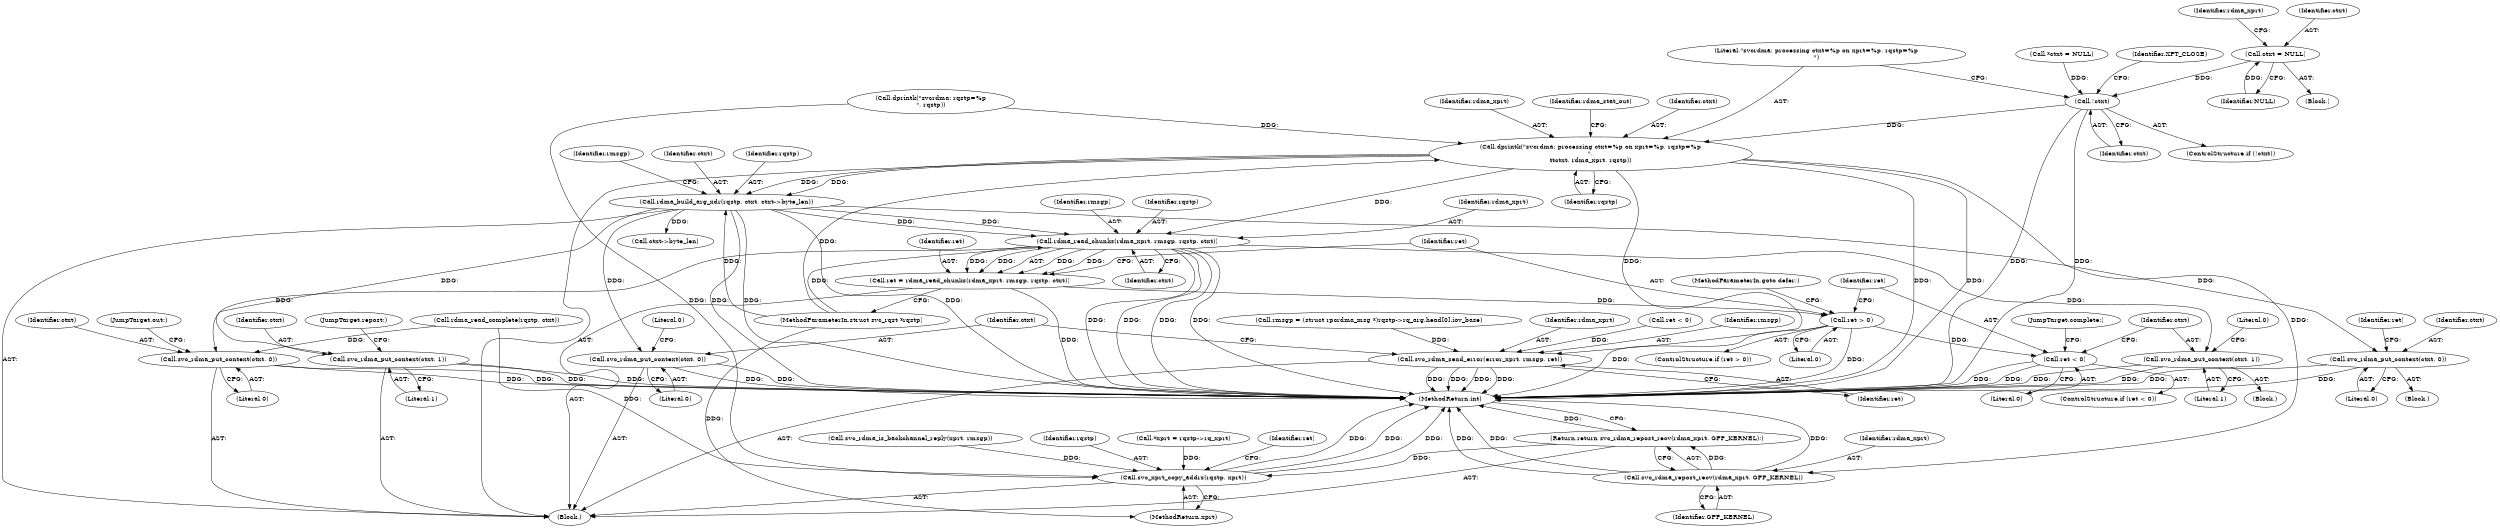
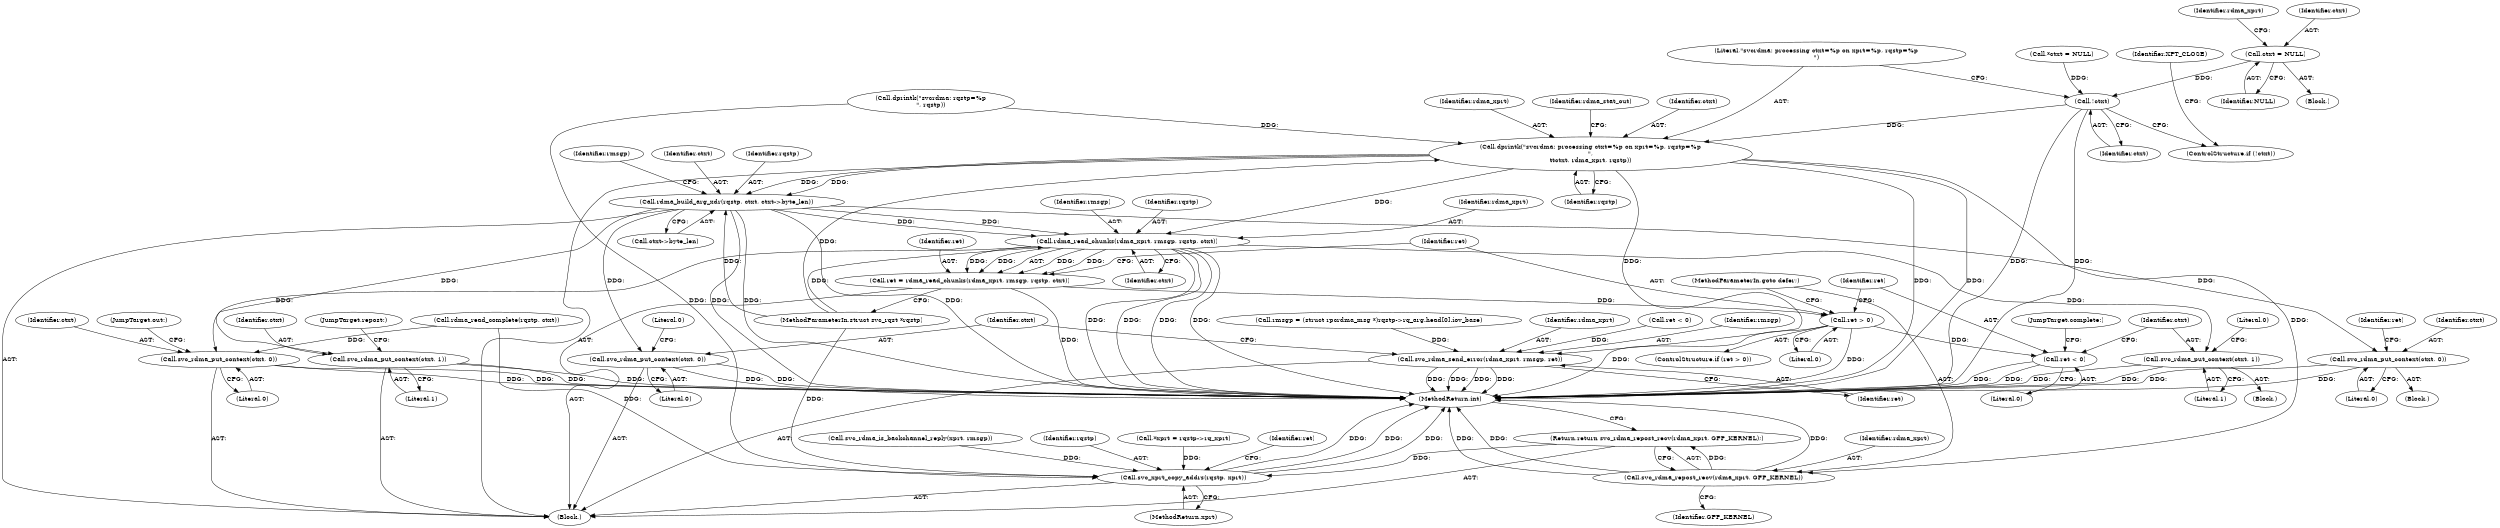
(2118, 72) -> (2182, 109)
(2255, 78) -> (2255, 78)
(2162, 125) -> (2162, 125)
(681, 222) -> (681, 222)
none -> (694, 223)
(1480, 360) -> (1480, 360)
(2109, 399) -> none
(1548, 419) -> none
(826, 494) -> (876, 466)
(1718, 500) -> (1945, 397)
